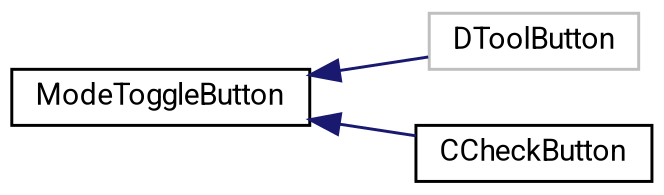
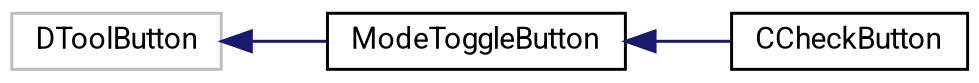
(384, 64) -> (289, 41)
